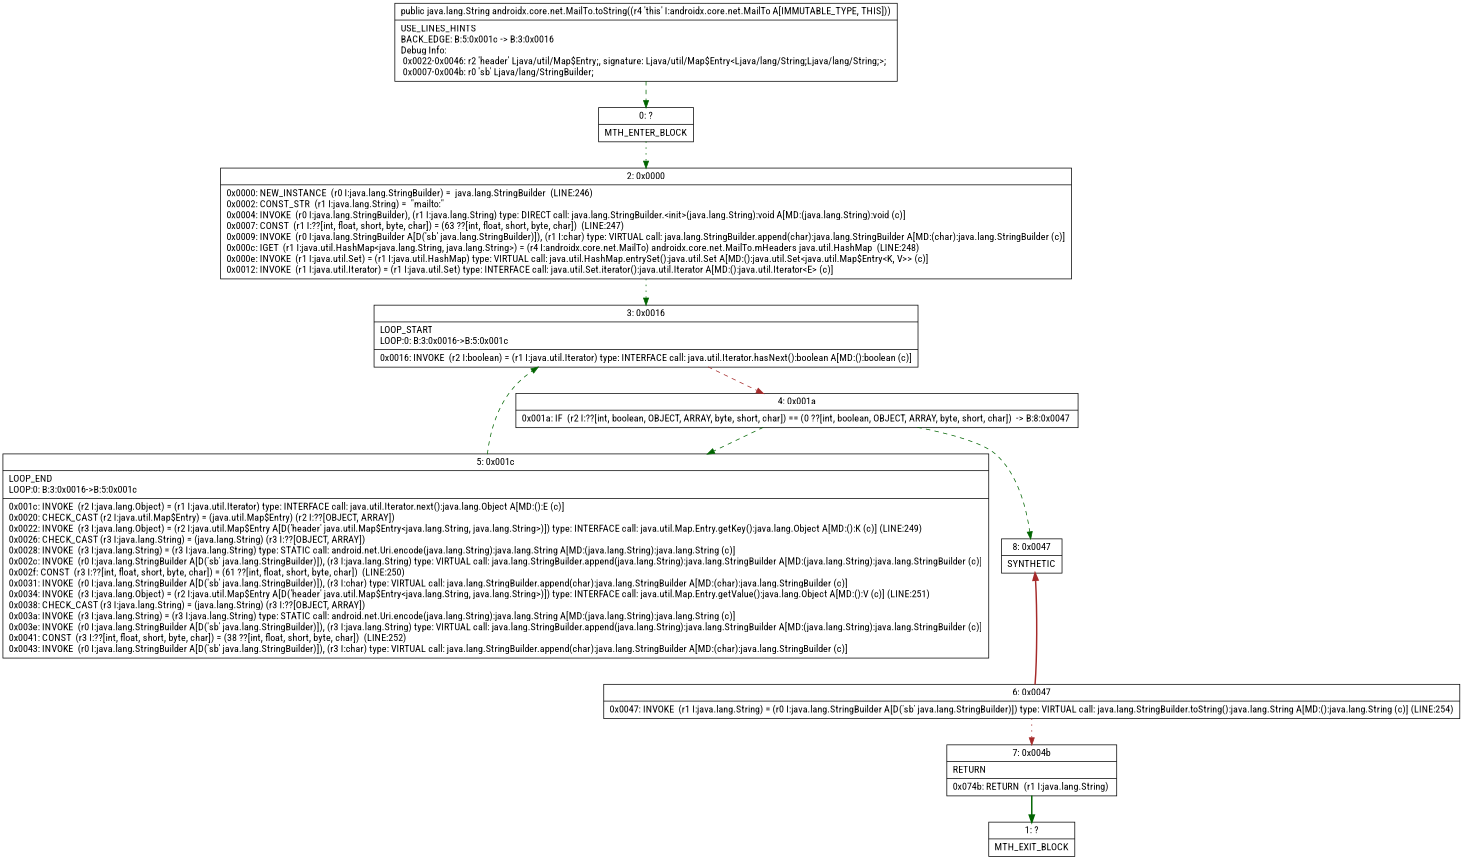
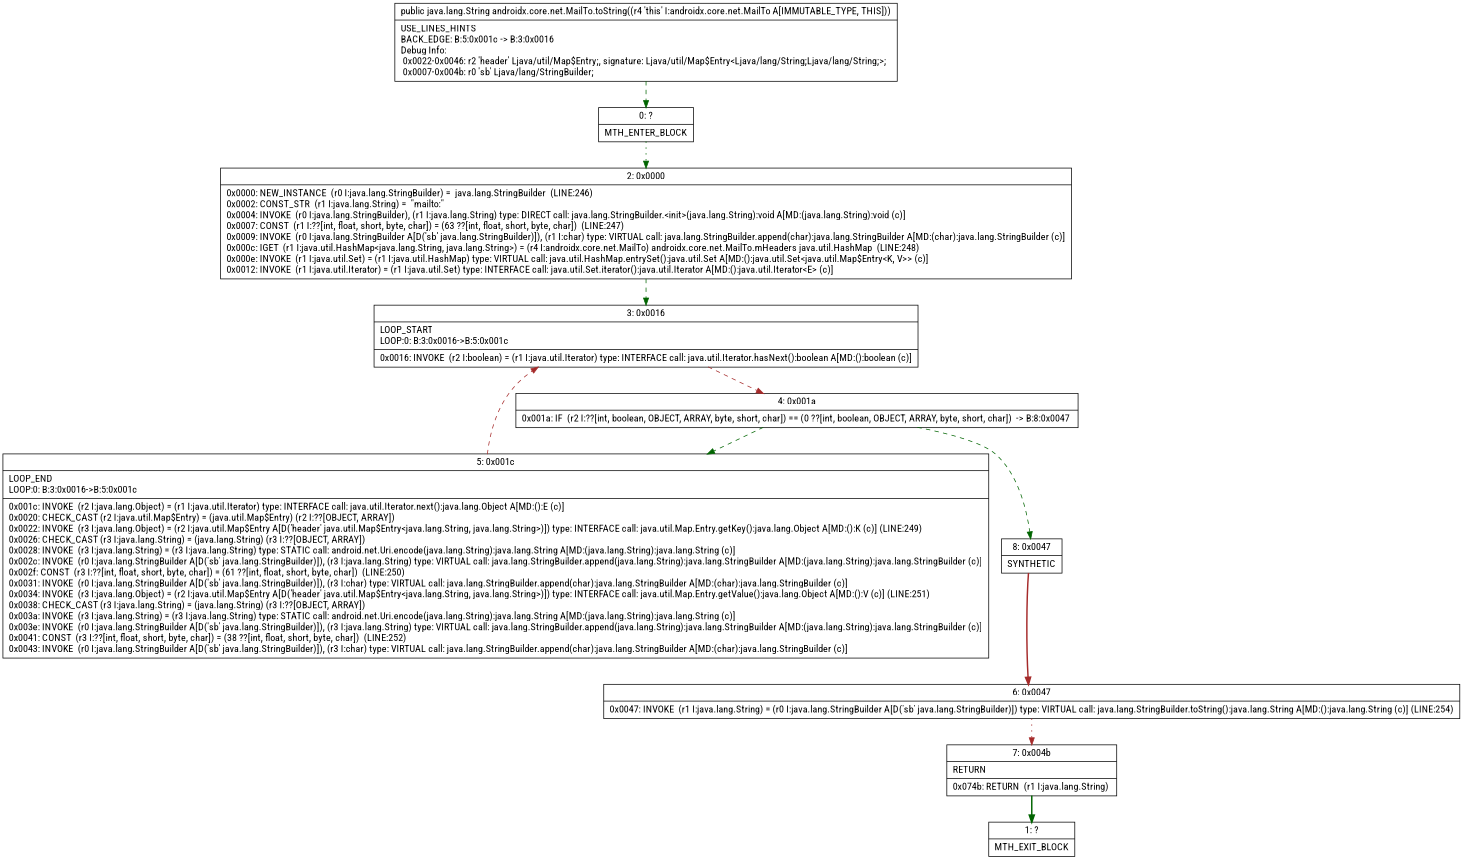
(646, 288) -> (646, 288)
(500, 407) -> (500, 407)
(1037, 632) -> (1027, 625)
